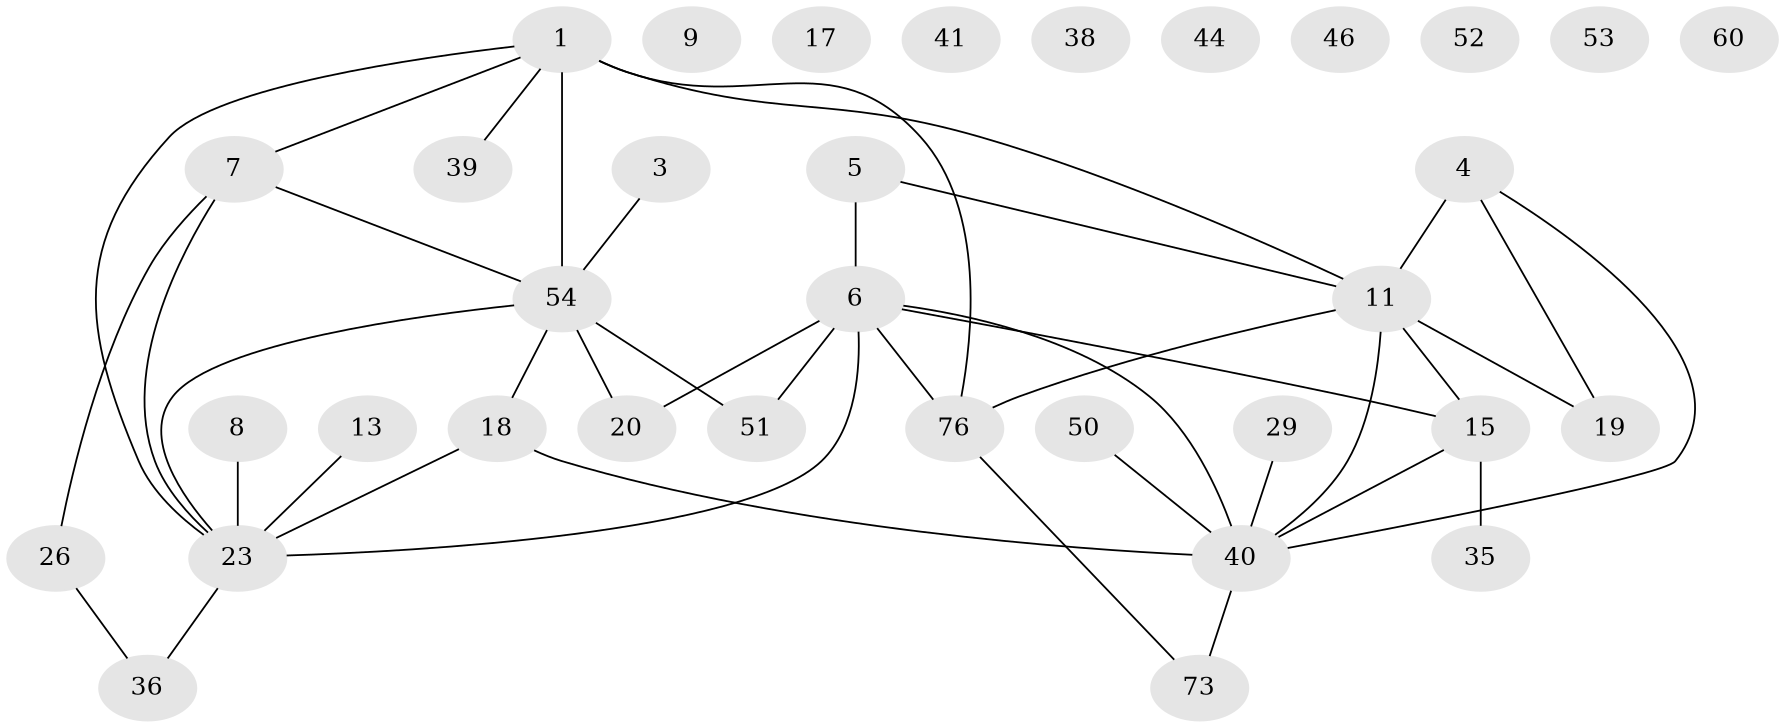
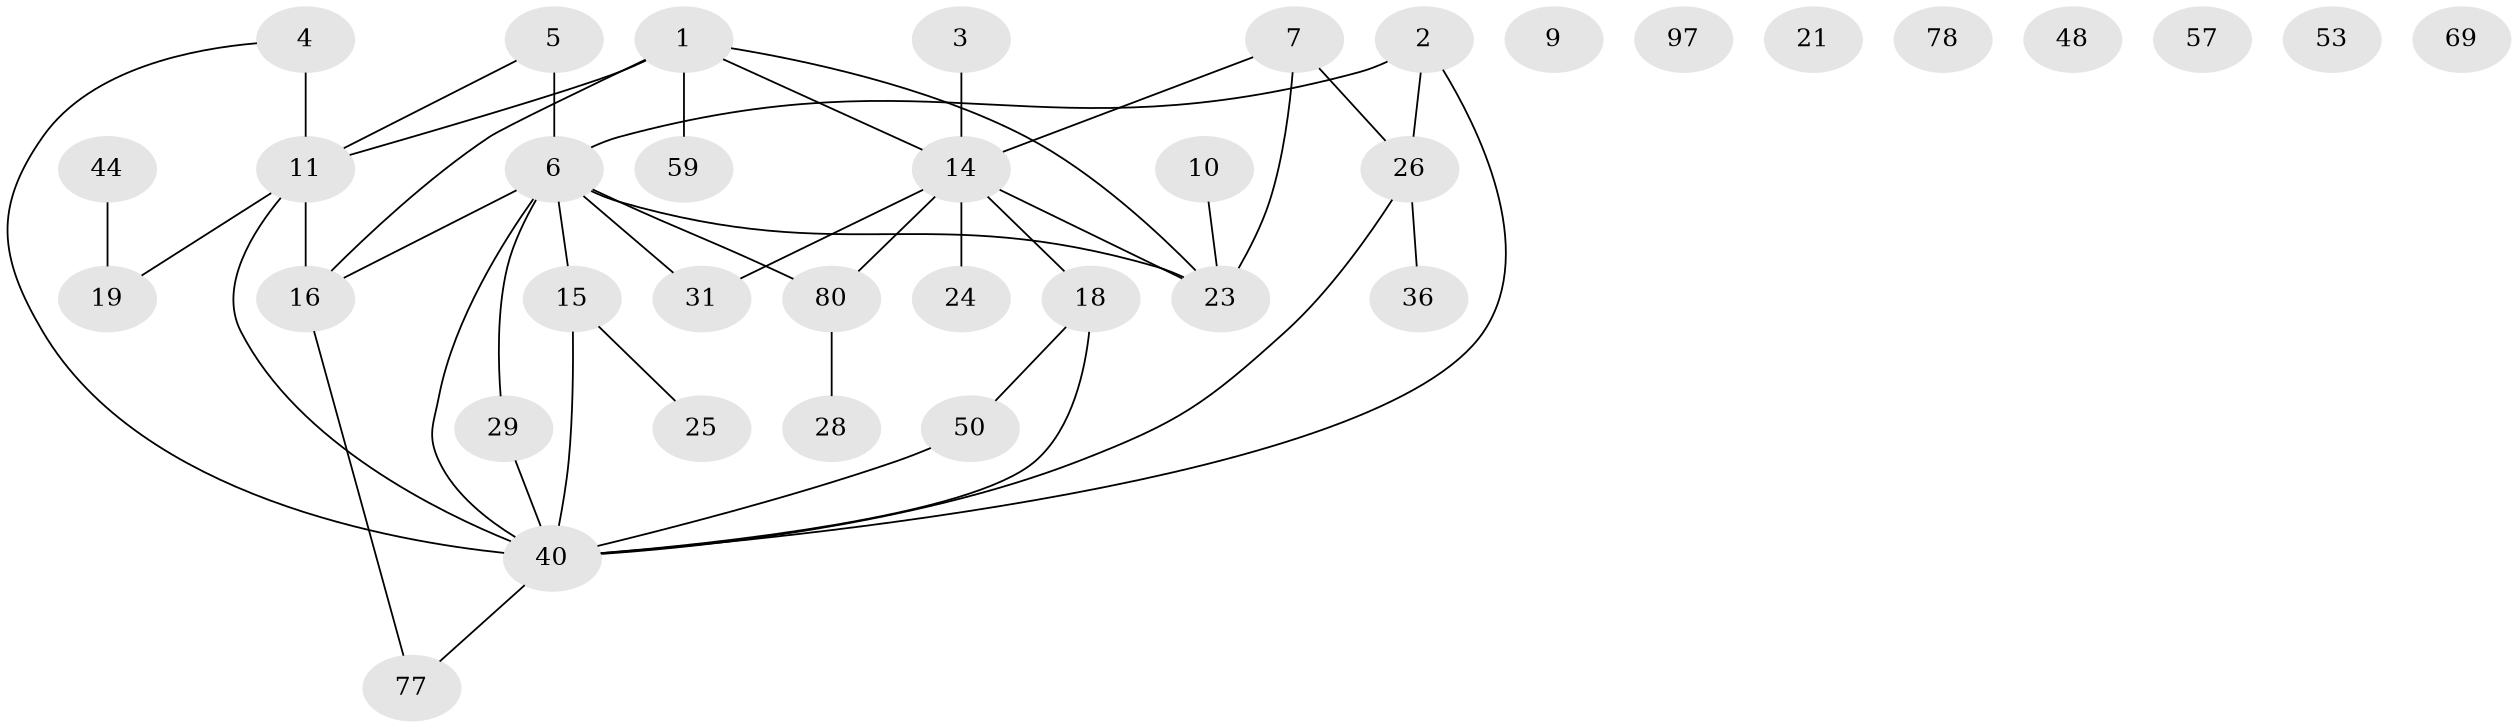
(821, 40) -> (1684, 40)
(951, 40) -> (1813, 40)
(1081, 40) -> (1943, 40)
(1340, 40) -> (2073, 40)
none -> (1424, 40)
(1470, 40) -> (2203, 40)
(1729, 40) -> (2462, 40)
(398, 105) -> none
(463, 169) -> (684, 169)
none -> (502, 295)
(562, 299) -> (961, 169)
none -> (961, 299)
(1537, 299) -> (108, 234)
(1431, 364) -> none
(238, 429) -> none
(367, 429) -> (1205, 169)
(627, 429) -> (832, 299)
(757, 429) -> (702, 299)
none -> (832, 429)
(955, 429) -> (306, 299)
none -> (1045, 473)
(368, 494) -> (1031, 364)
(1481, 558) -> (702, 429)
(193, 623) -> none
(1200, 688) -> (412, 688)
